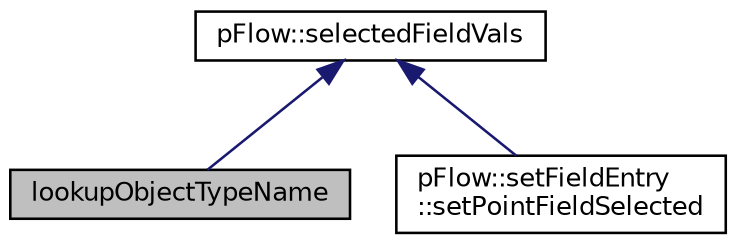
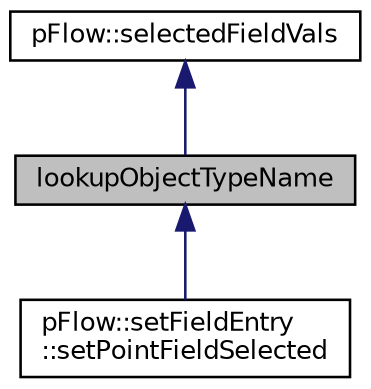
(467, 116) -> (185, 265)
